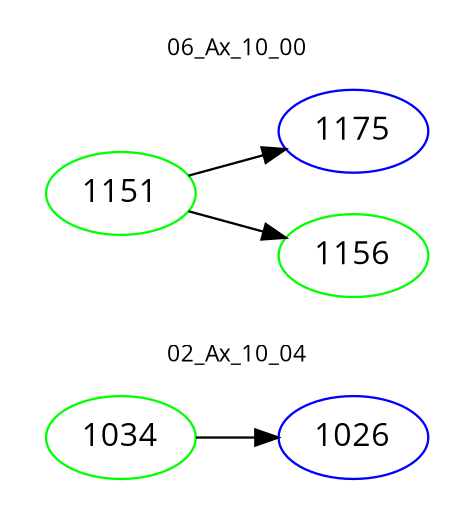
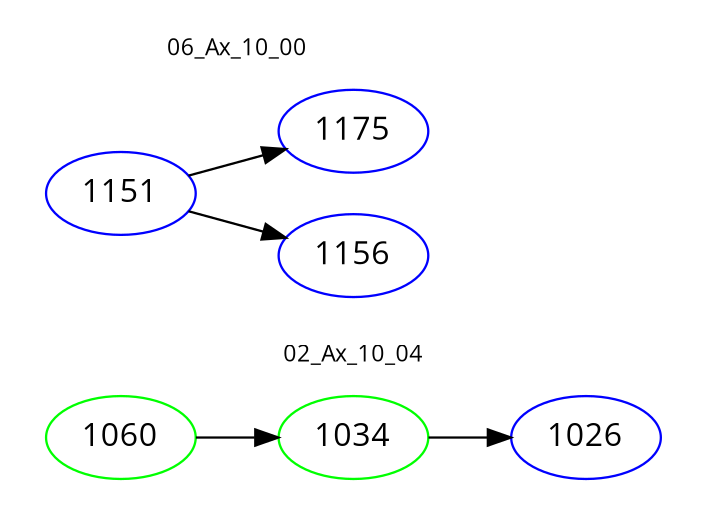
(121, 193) -> (121, 193)
(353, 256) -> (353, 256)
none -> (121, 438)
